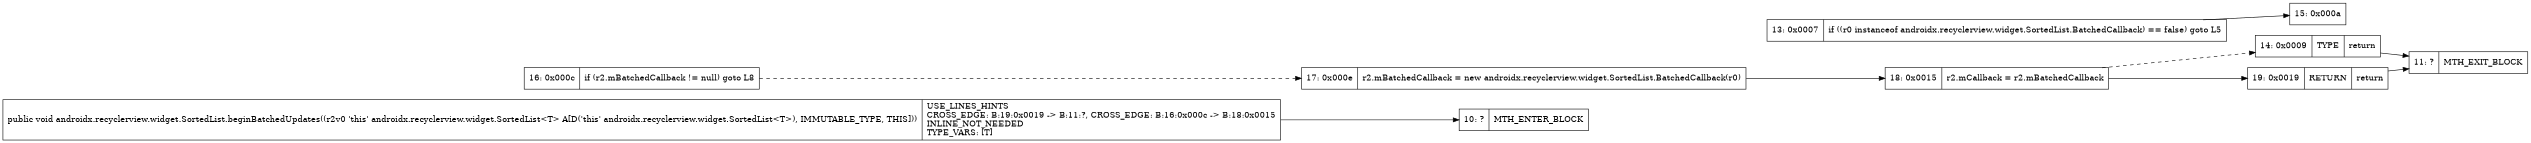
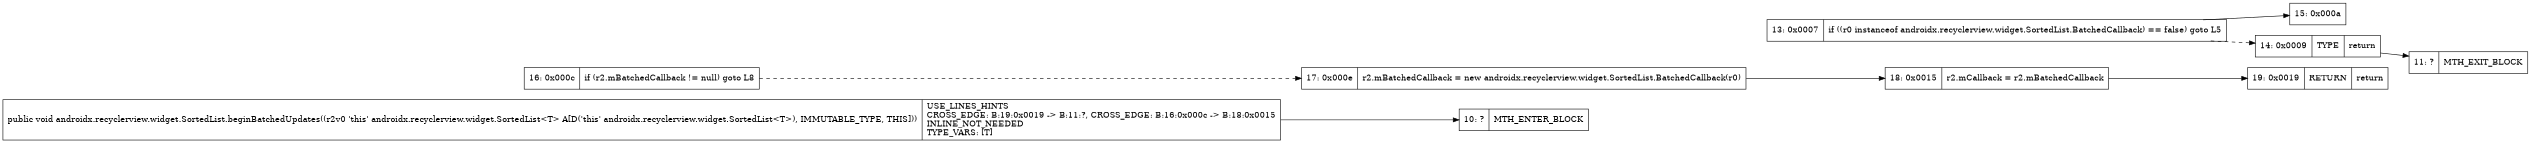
(2176, 60) -> (2230, 42)
(2396, 70) -> none
